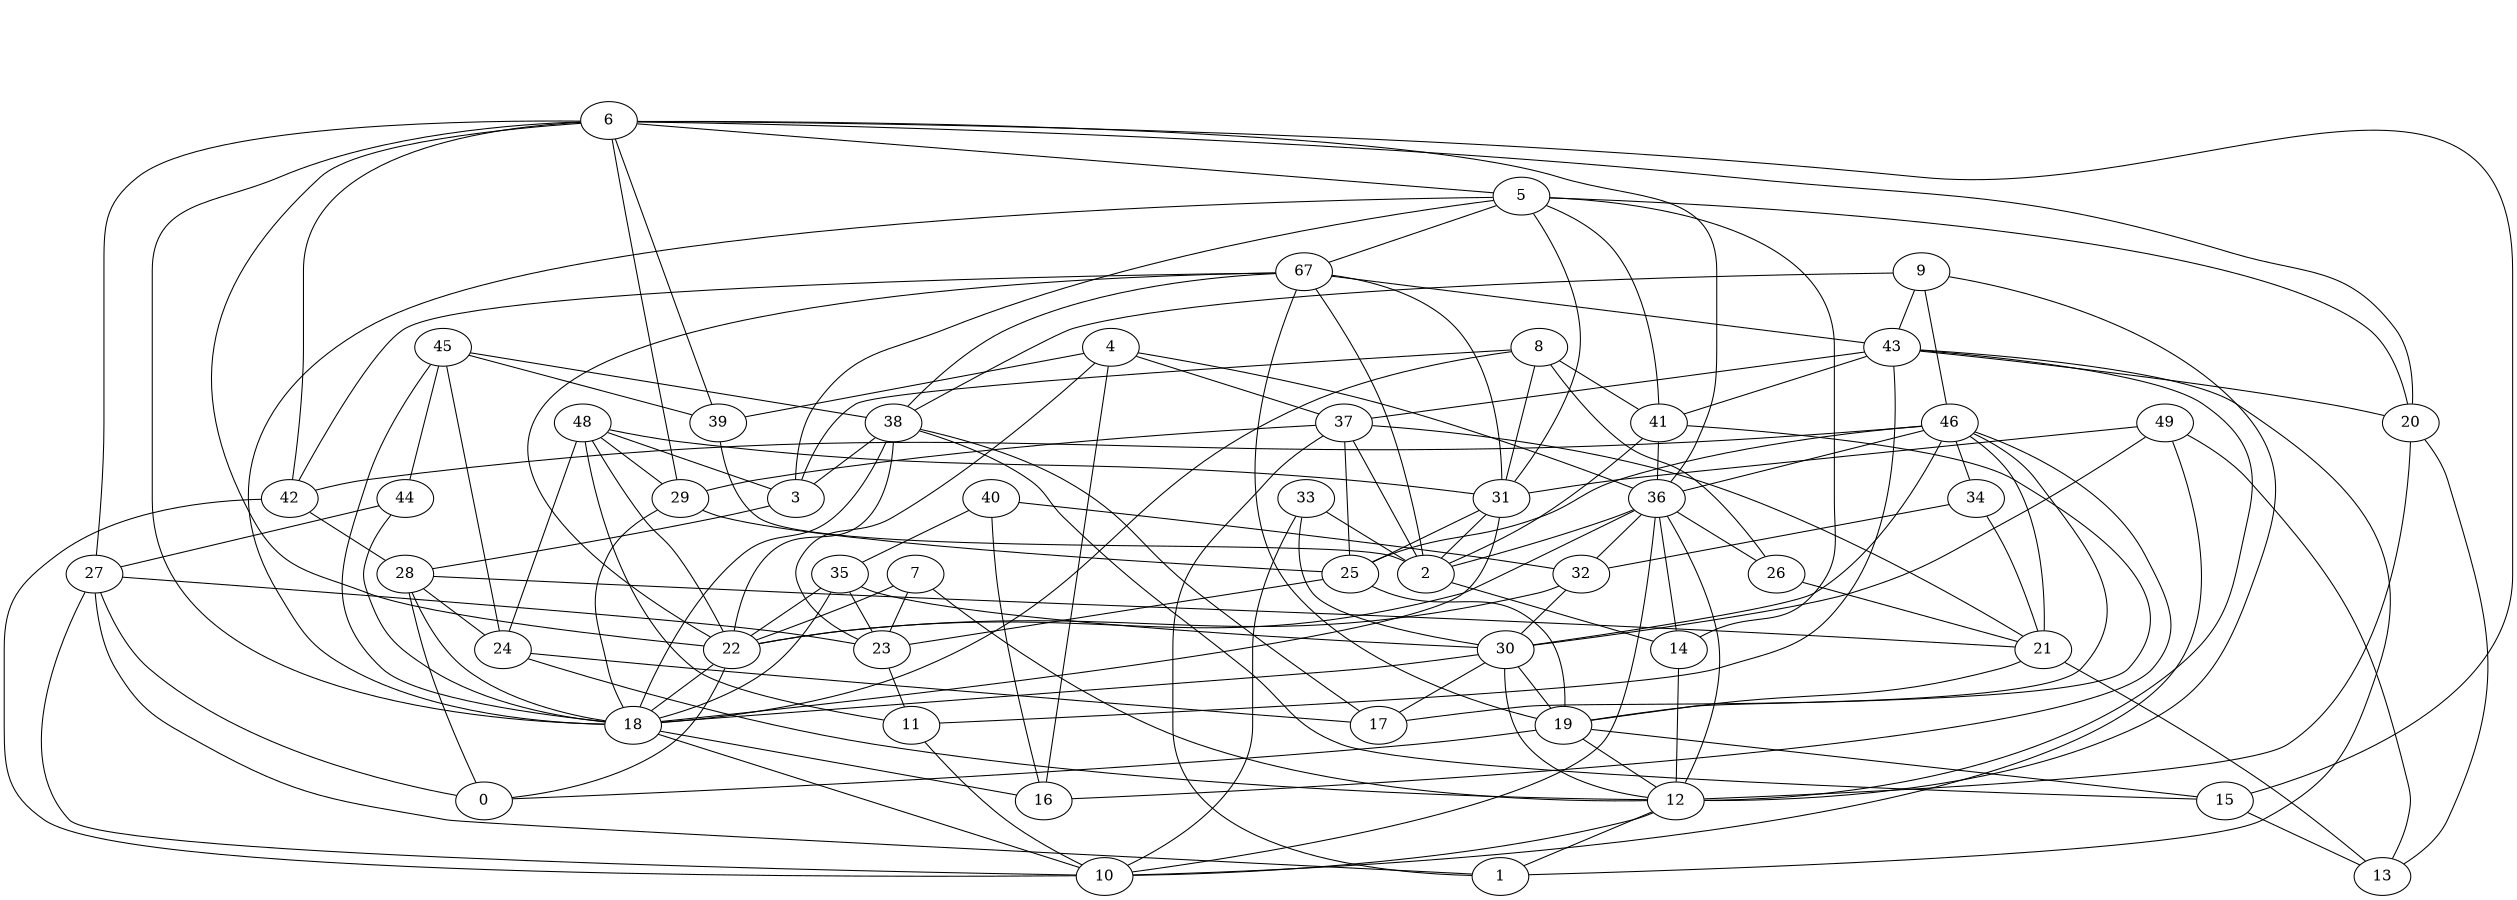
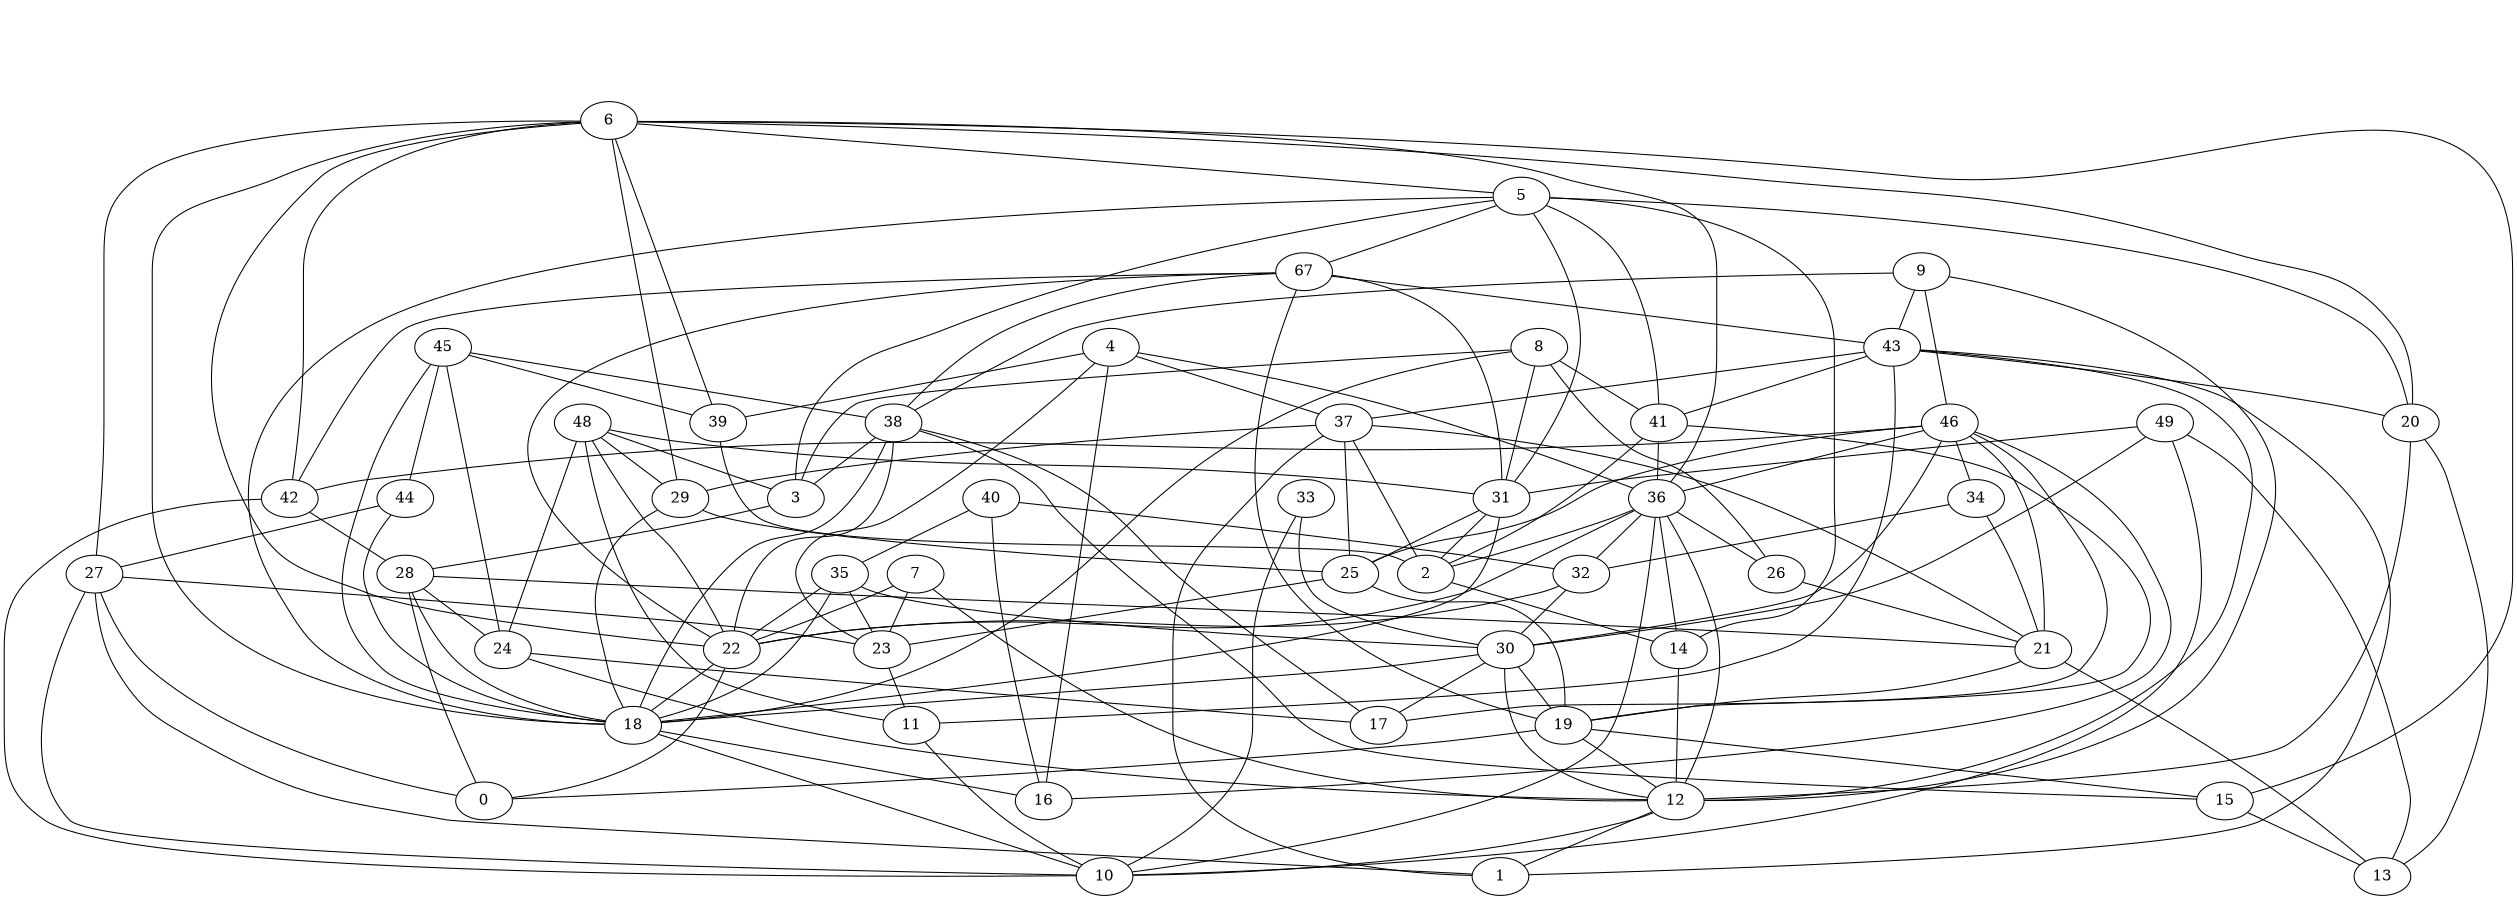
(1378, 395) -> none
(1364, 535) -> none
